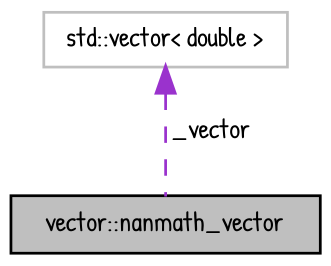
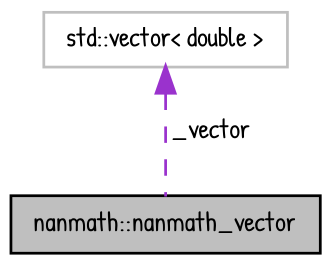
(166, 224) -> (166, 224)
